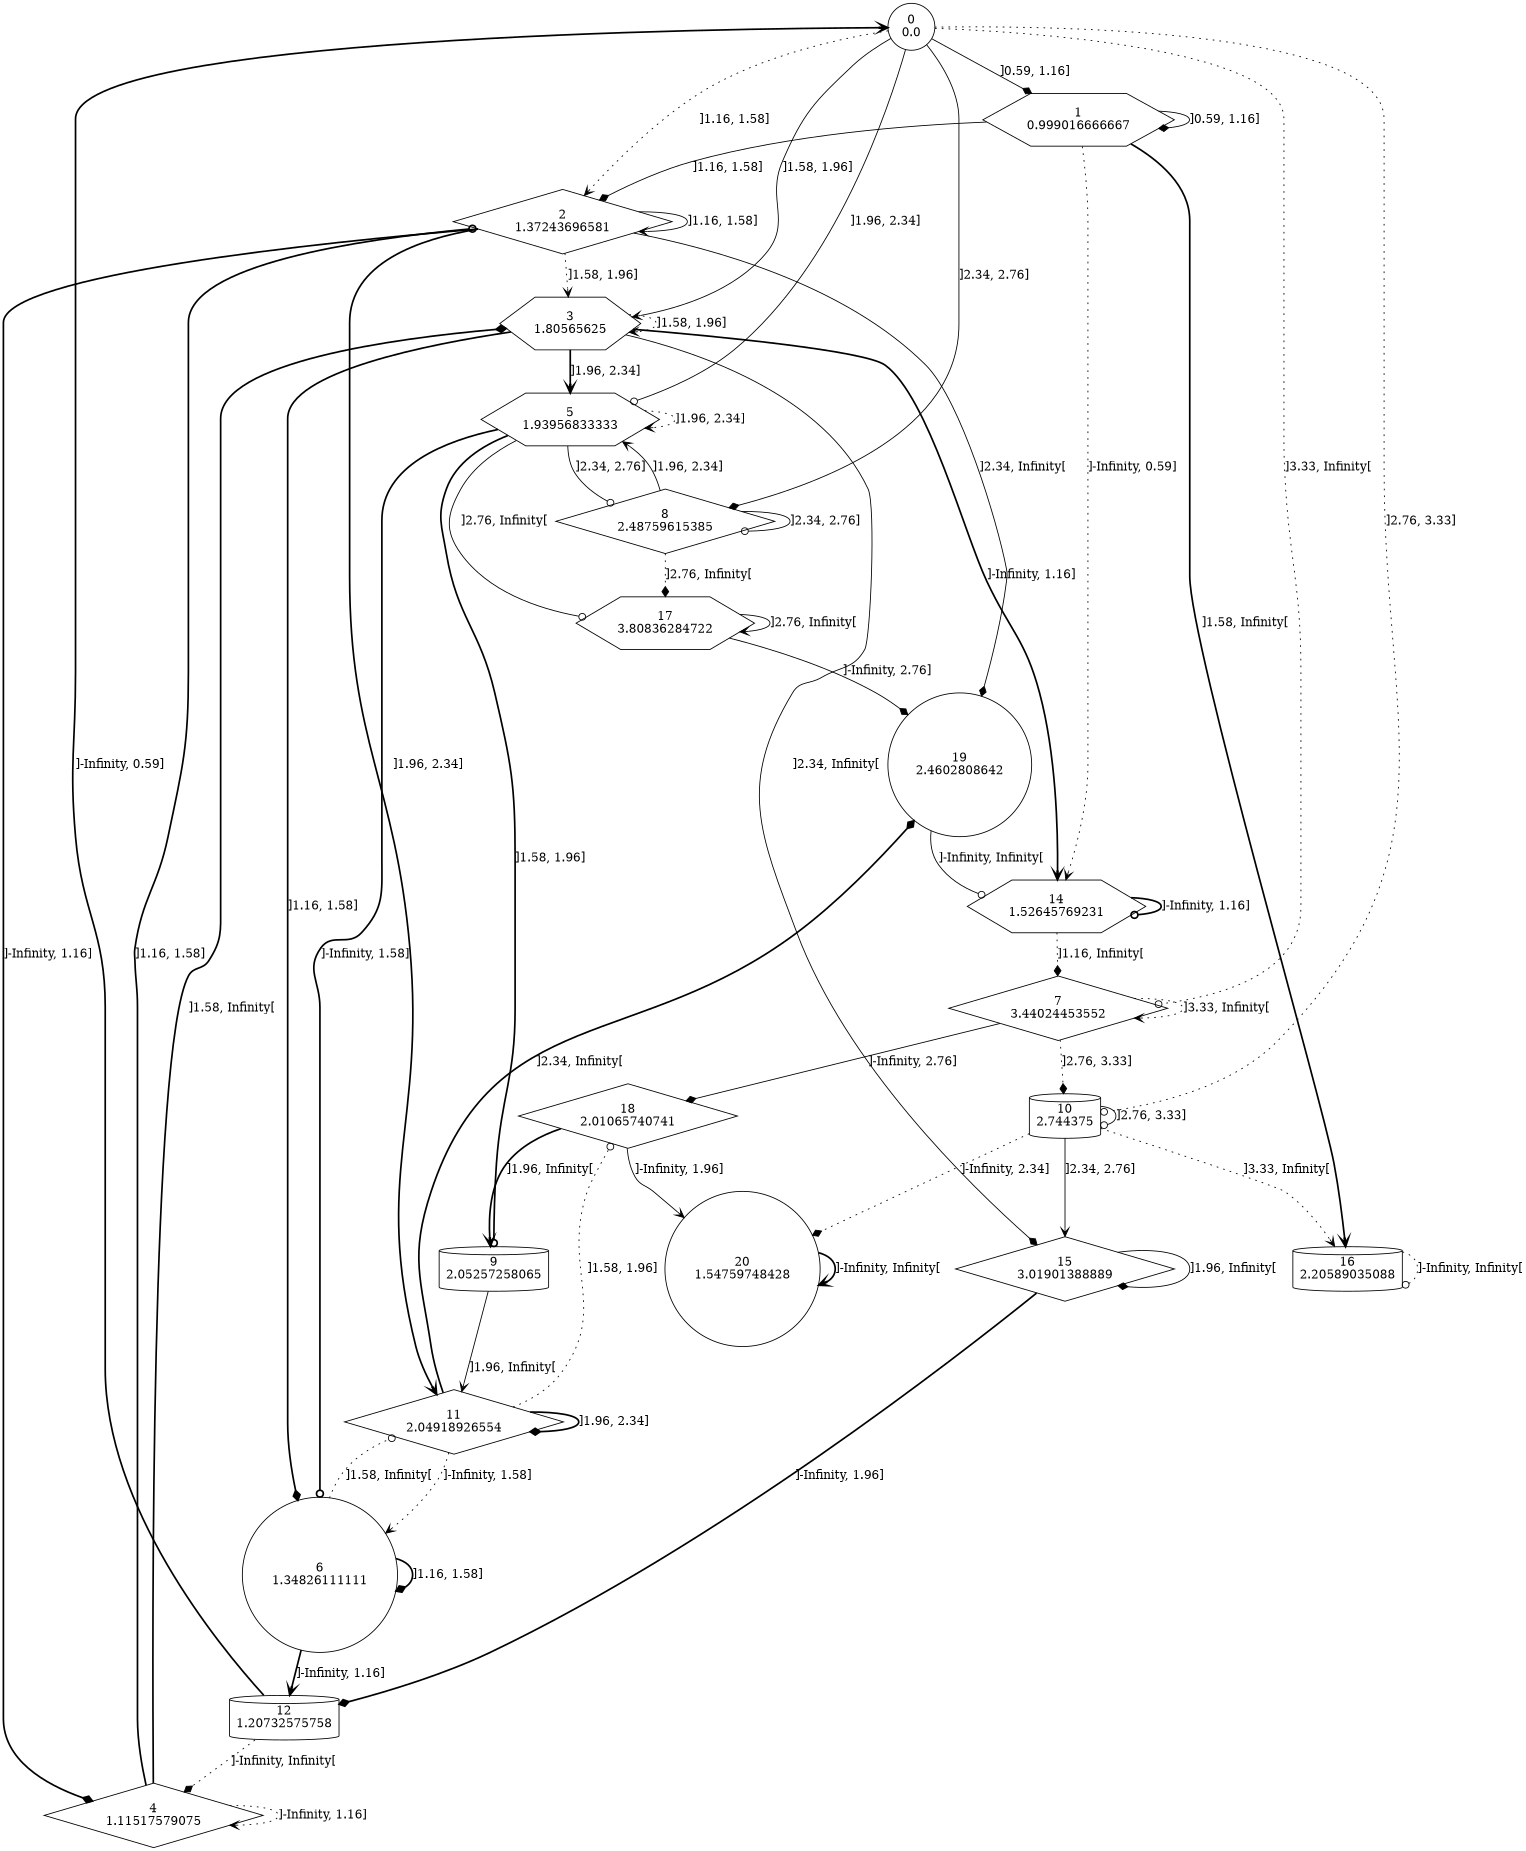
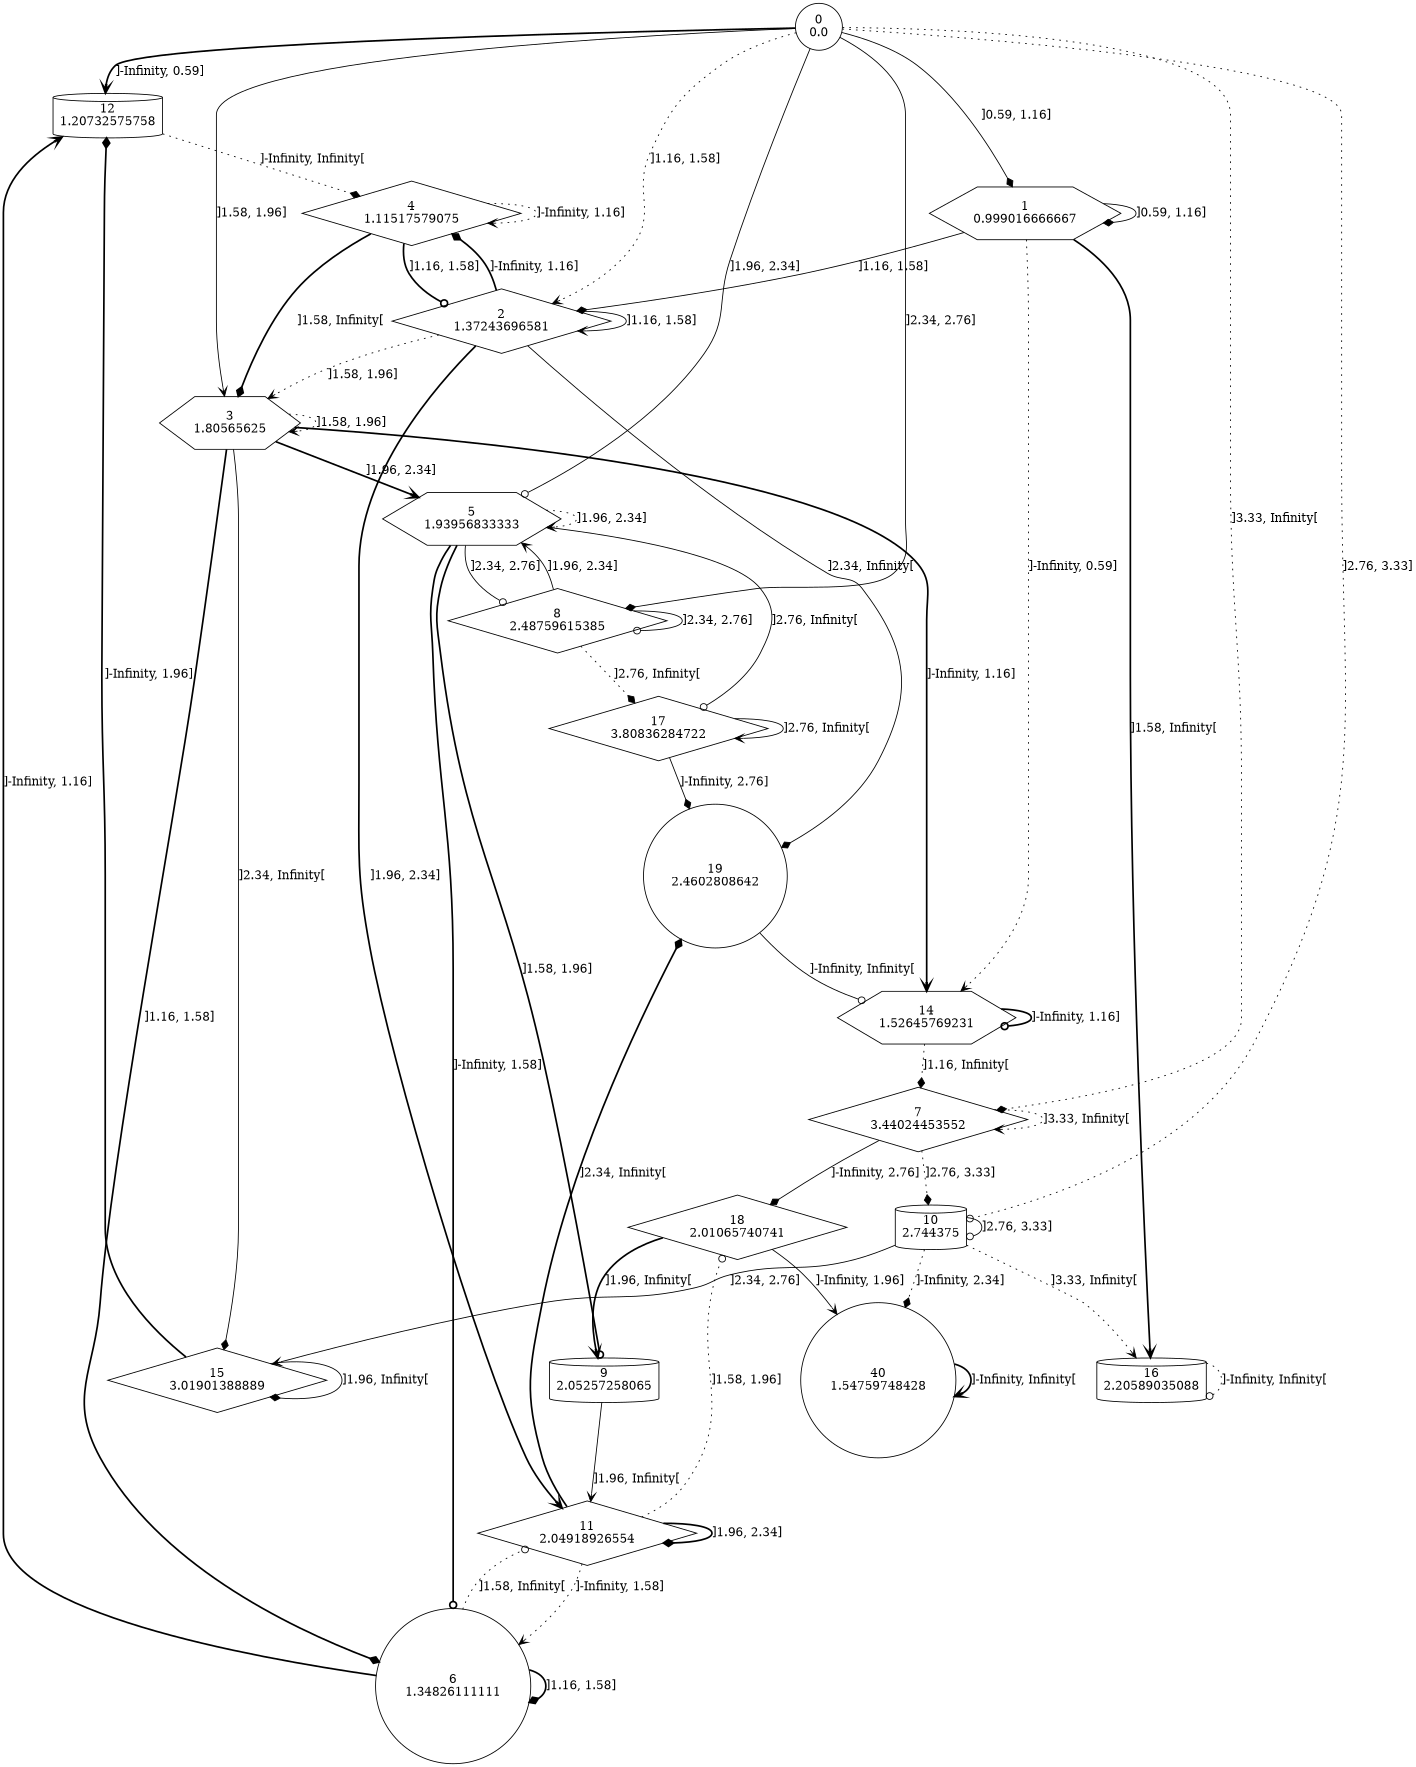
(1284, 419) -> (1231, 491)
(76, 521) -> (444, 38)
(665, 623) -> (659, 729)
(743, 1269) -> (878, 1380)
